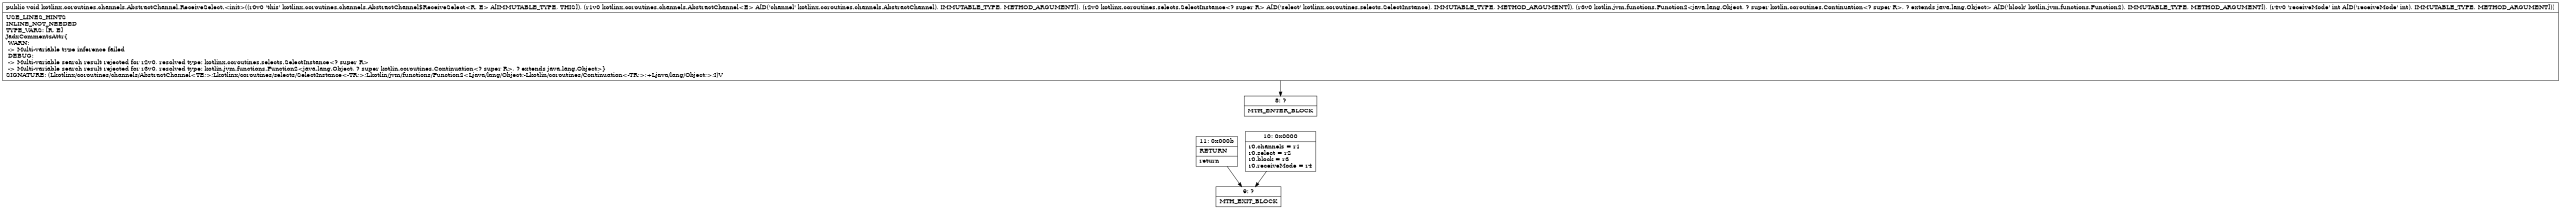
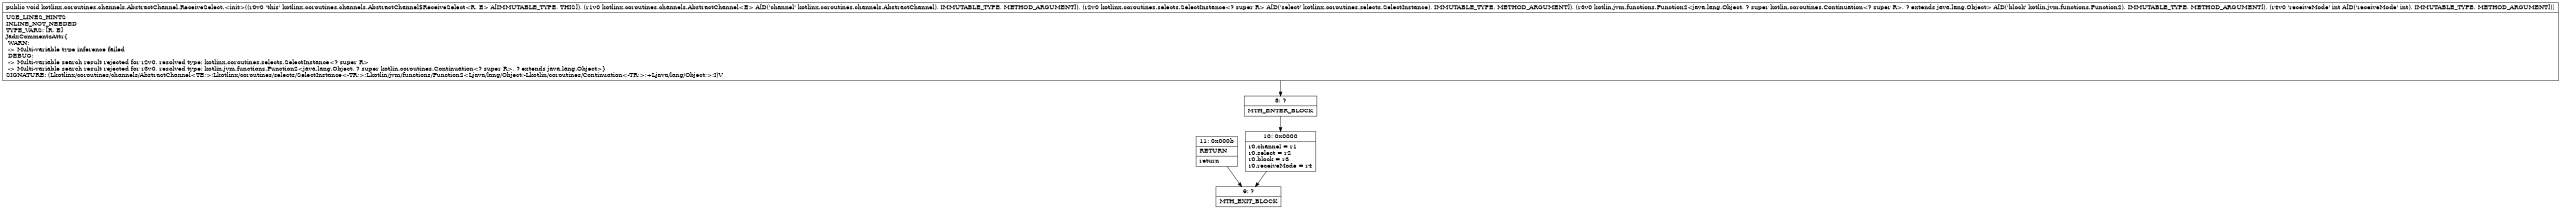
none -> (1281, 122)
(1275, 147) -> (1273, 147)
